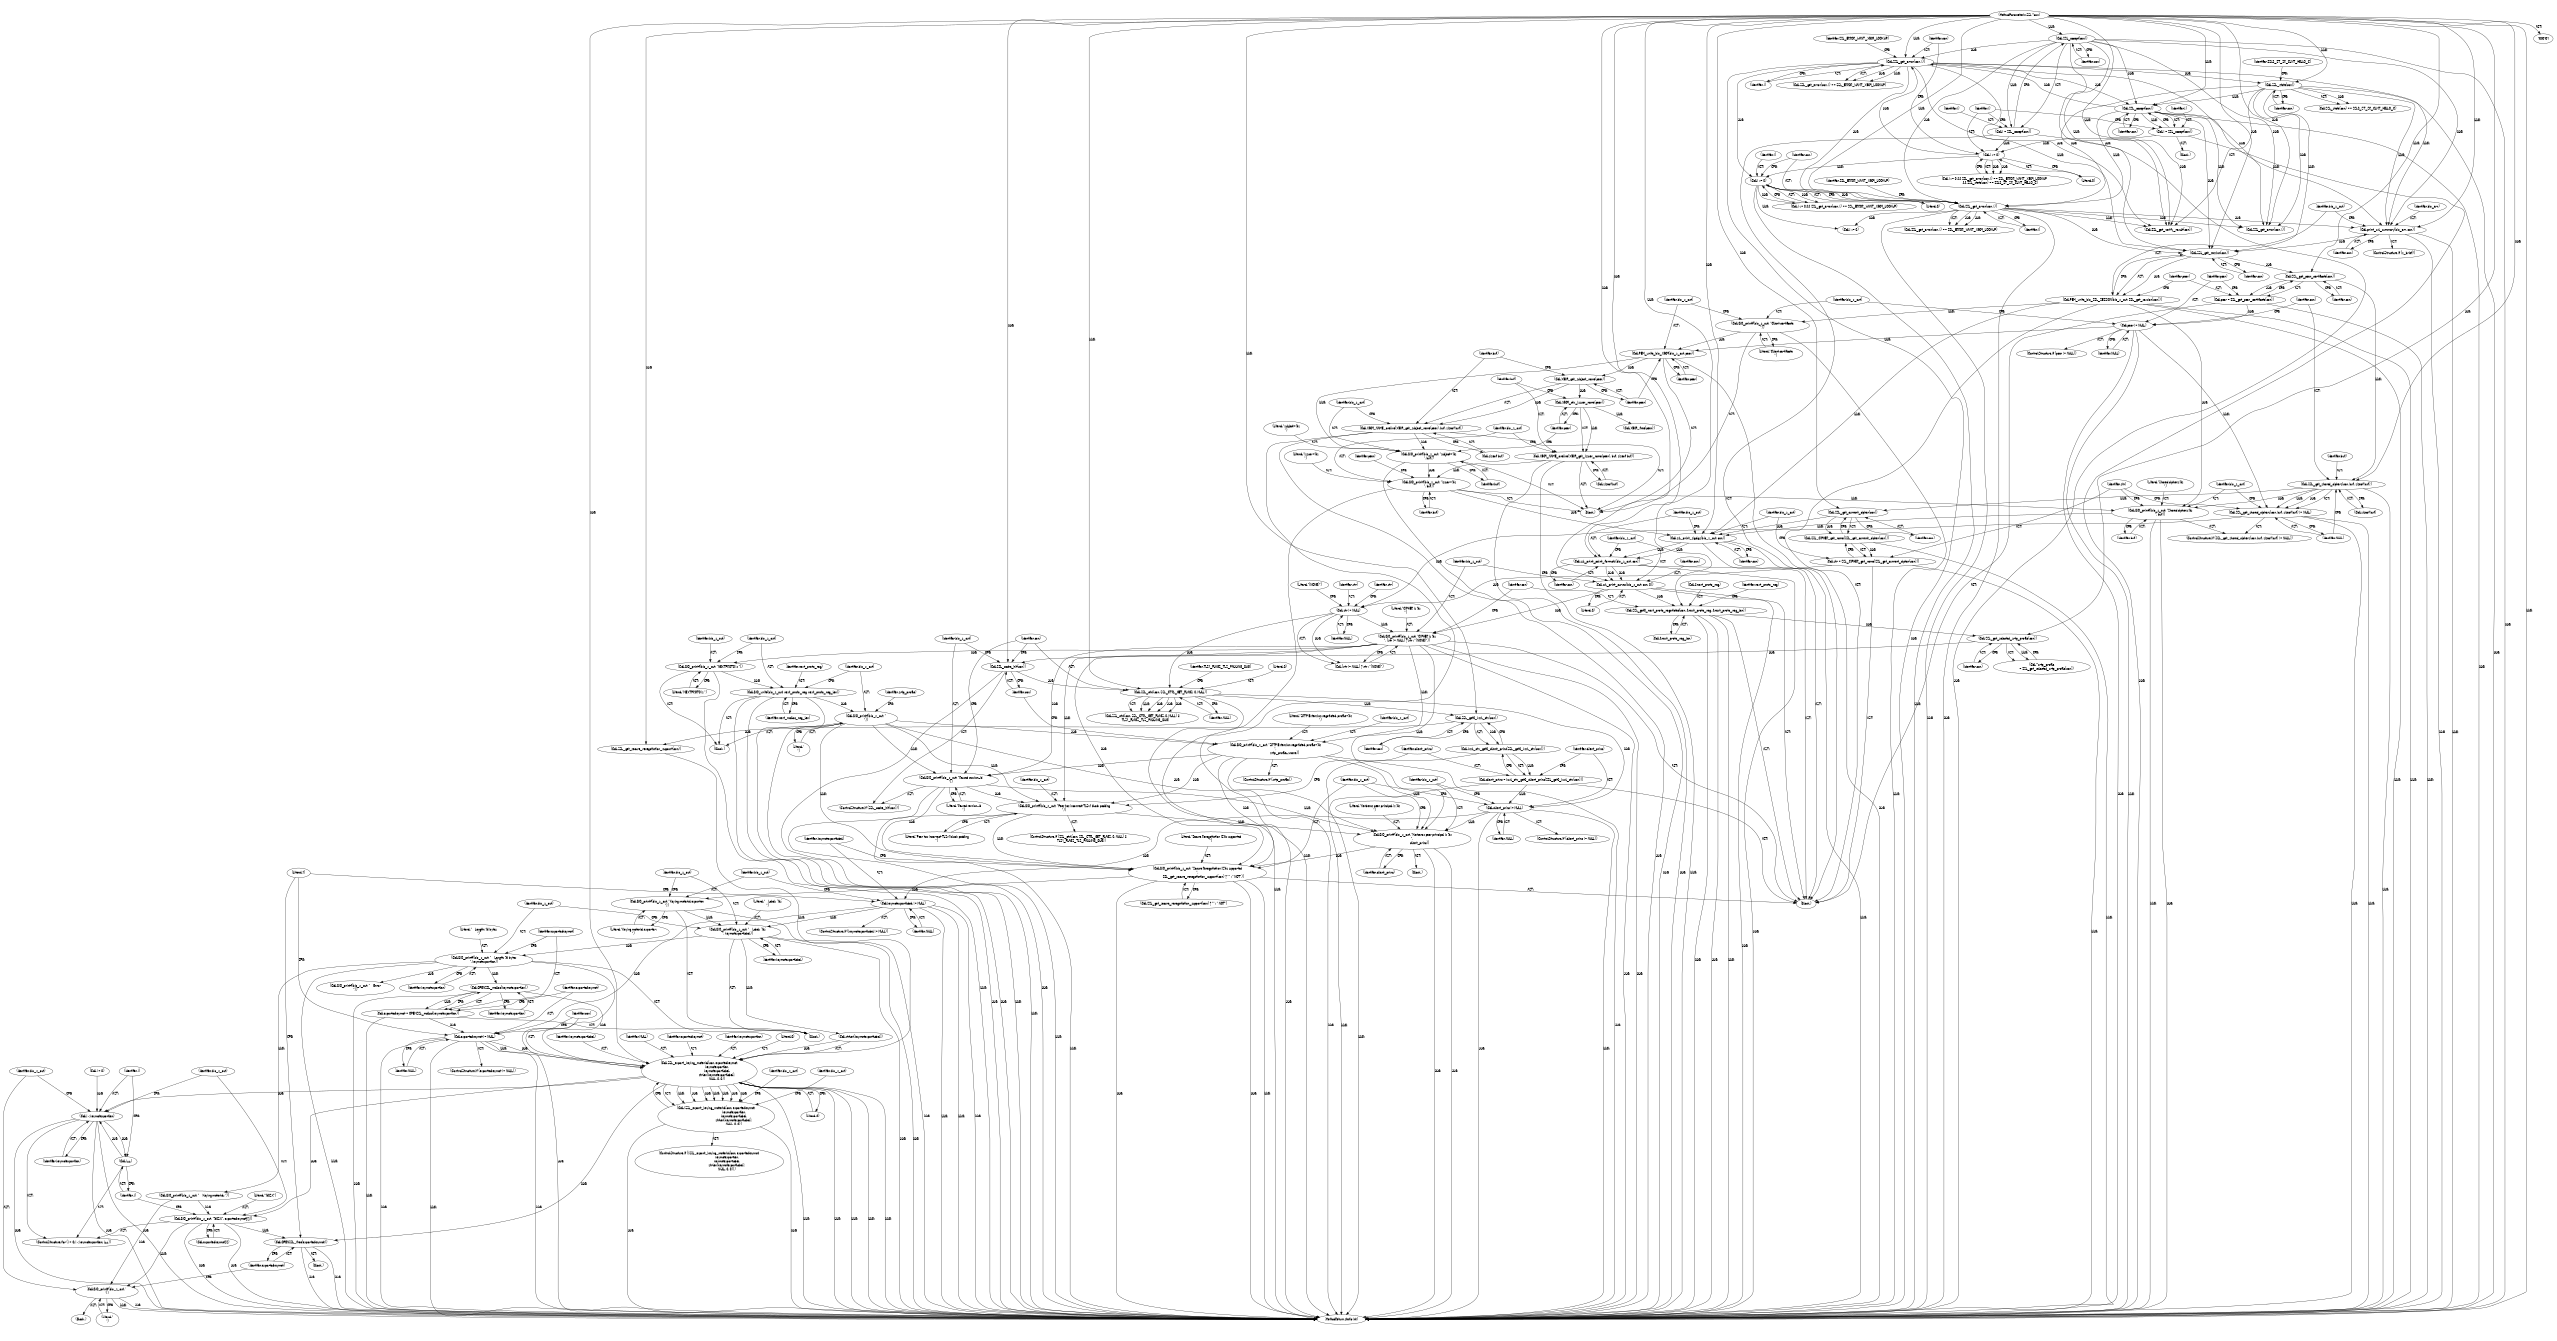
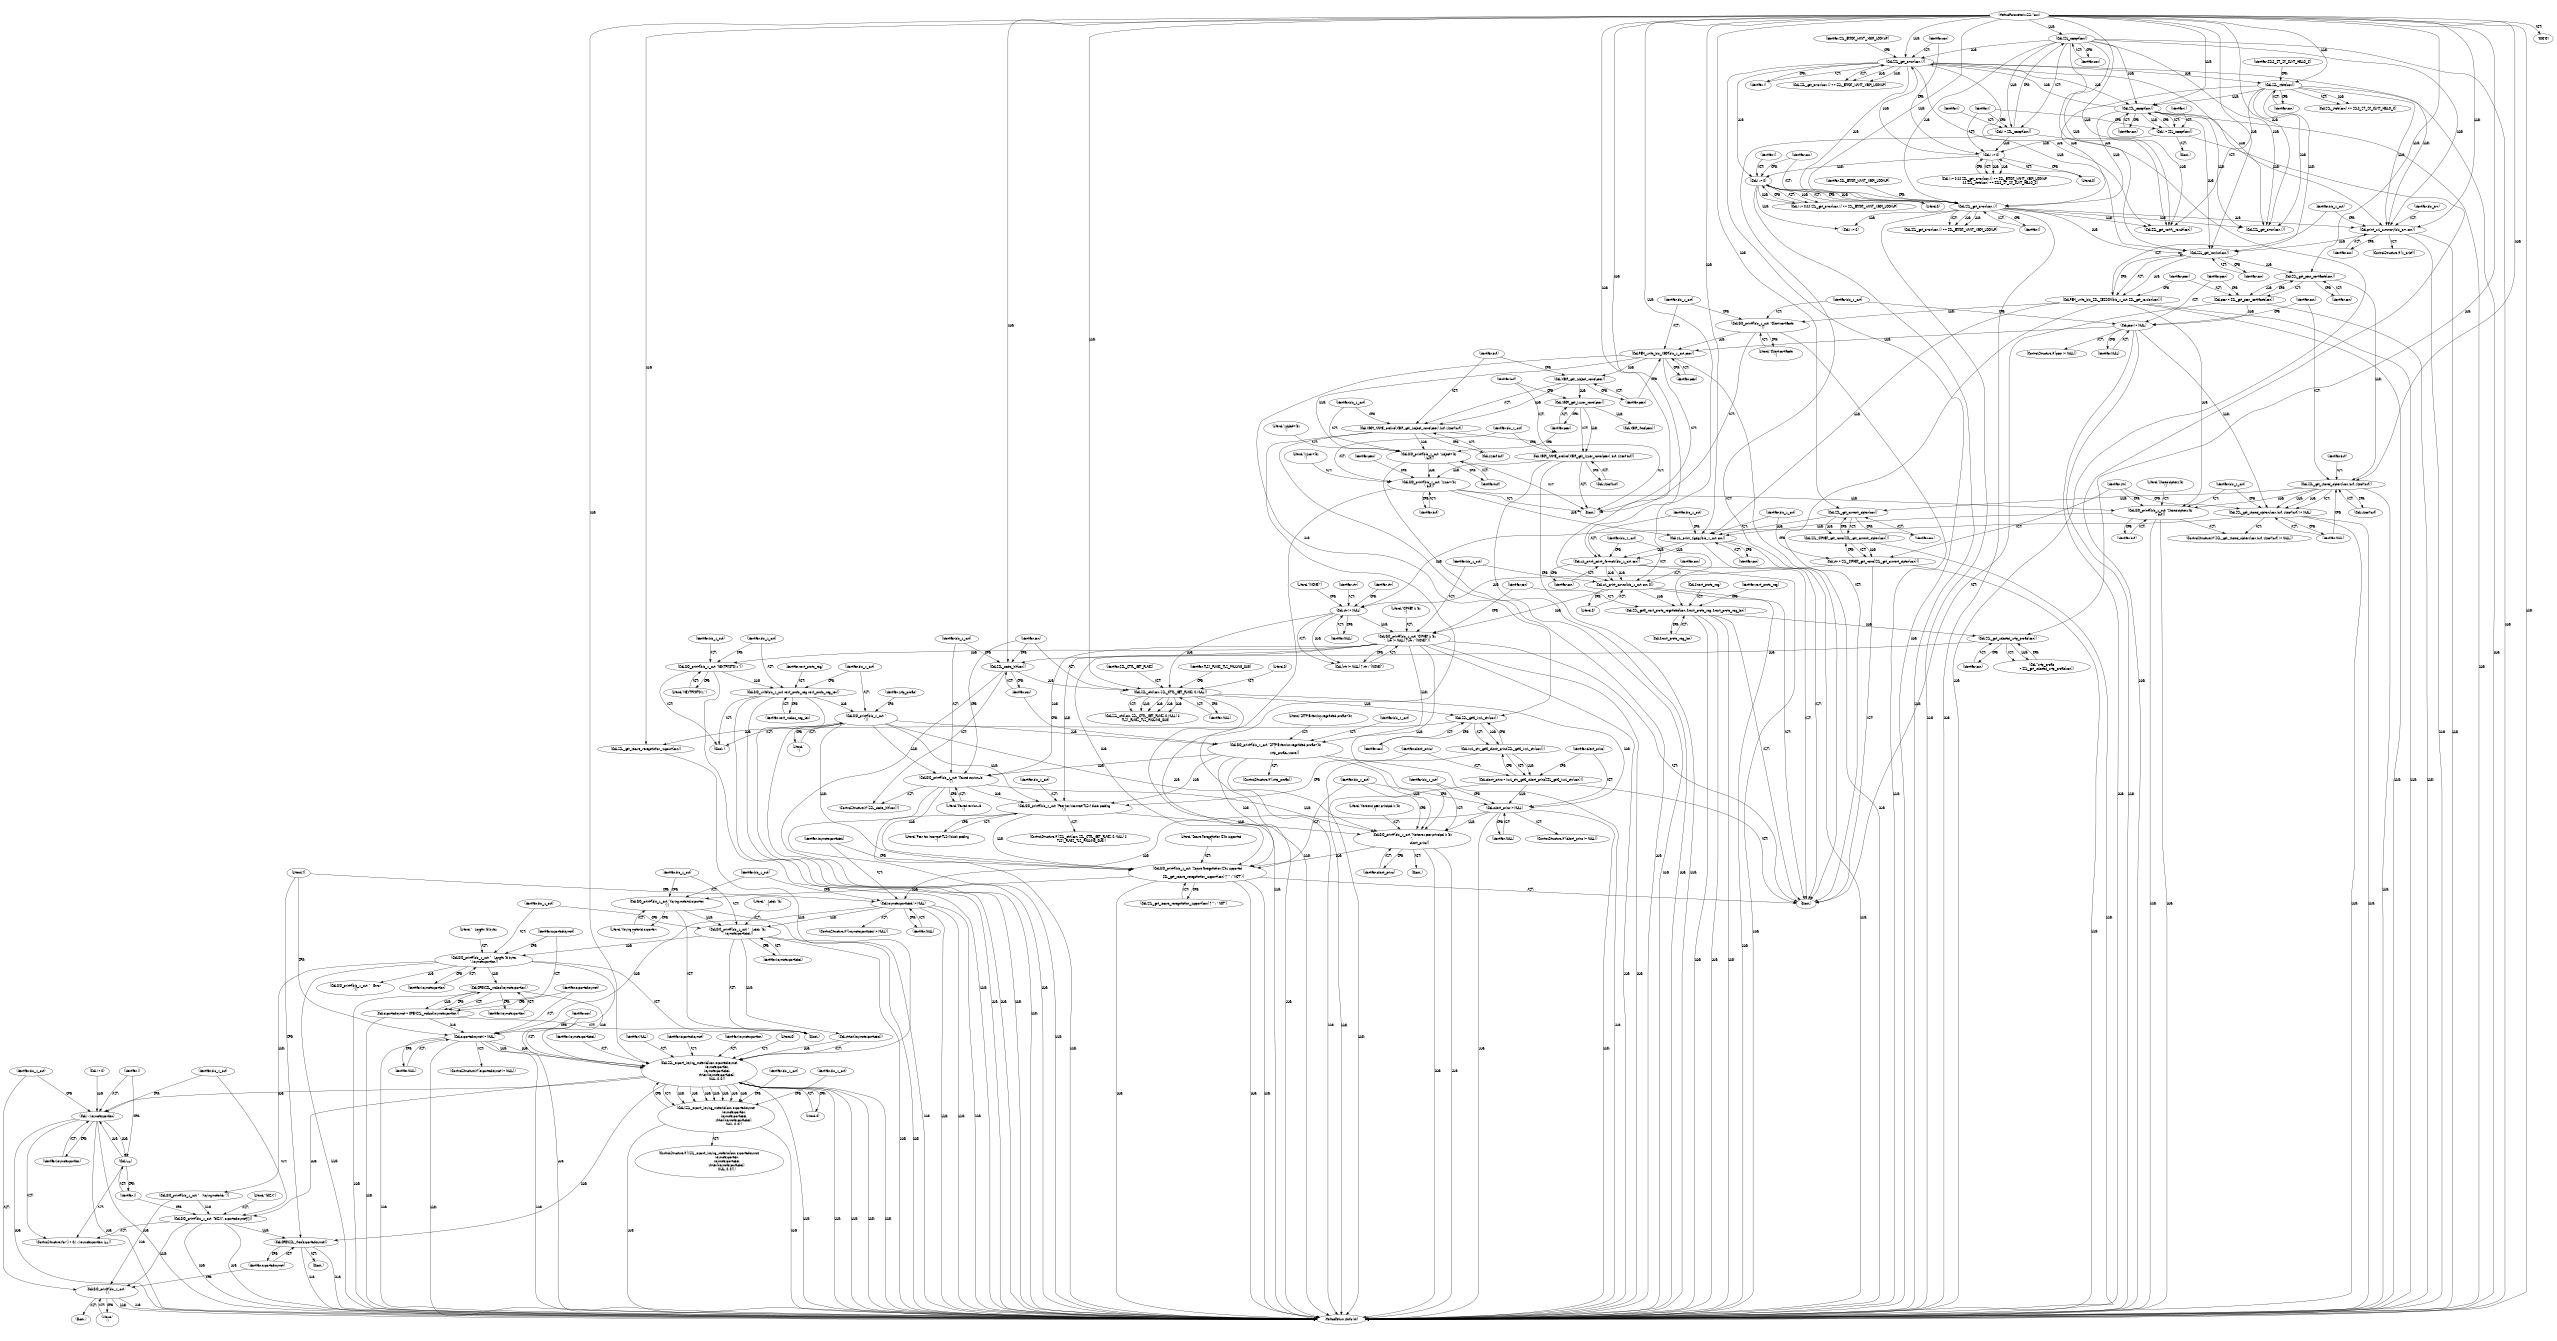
(1246, 71) -> (1261, 477)
(1580, 403) -> (1580, 403)
none -> (1130, 667)
(213, 1242) -> none
